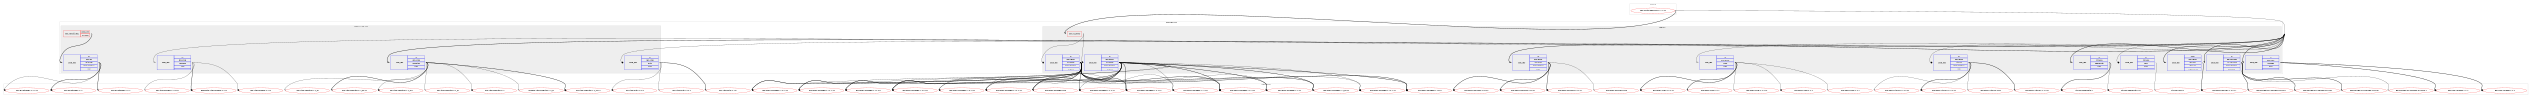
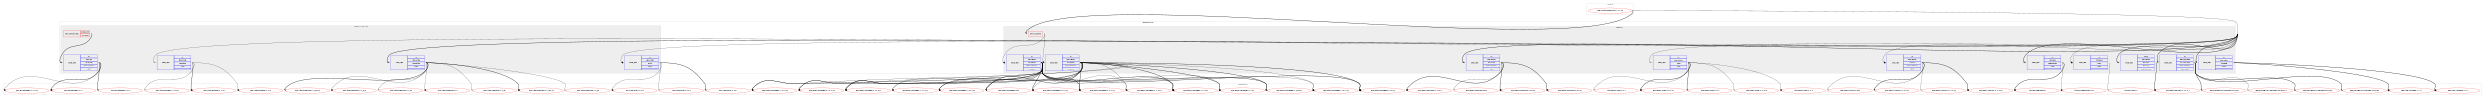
(214, 91) -> (214, 91)
(541, 91) -> (495, 91)
(822, 91) -> none
